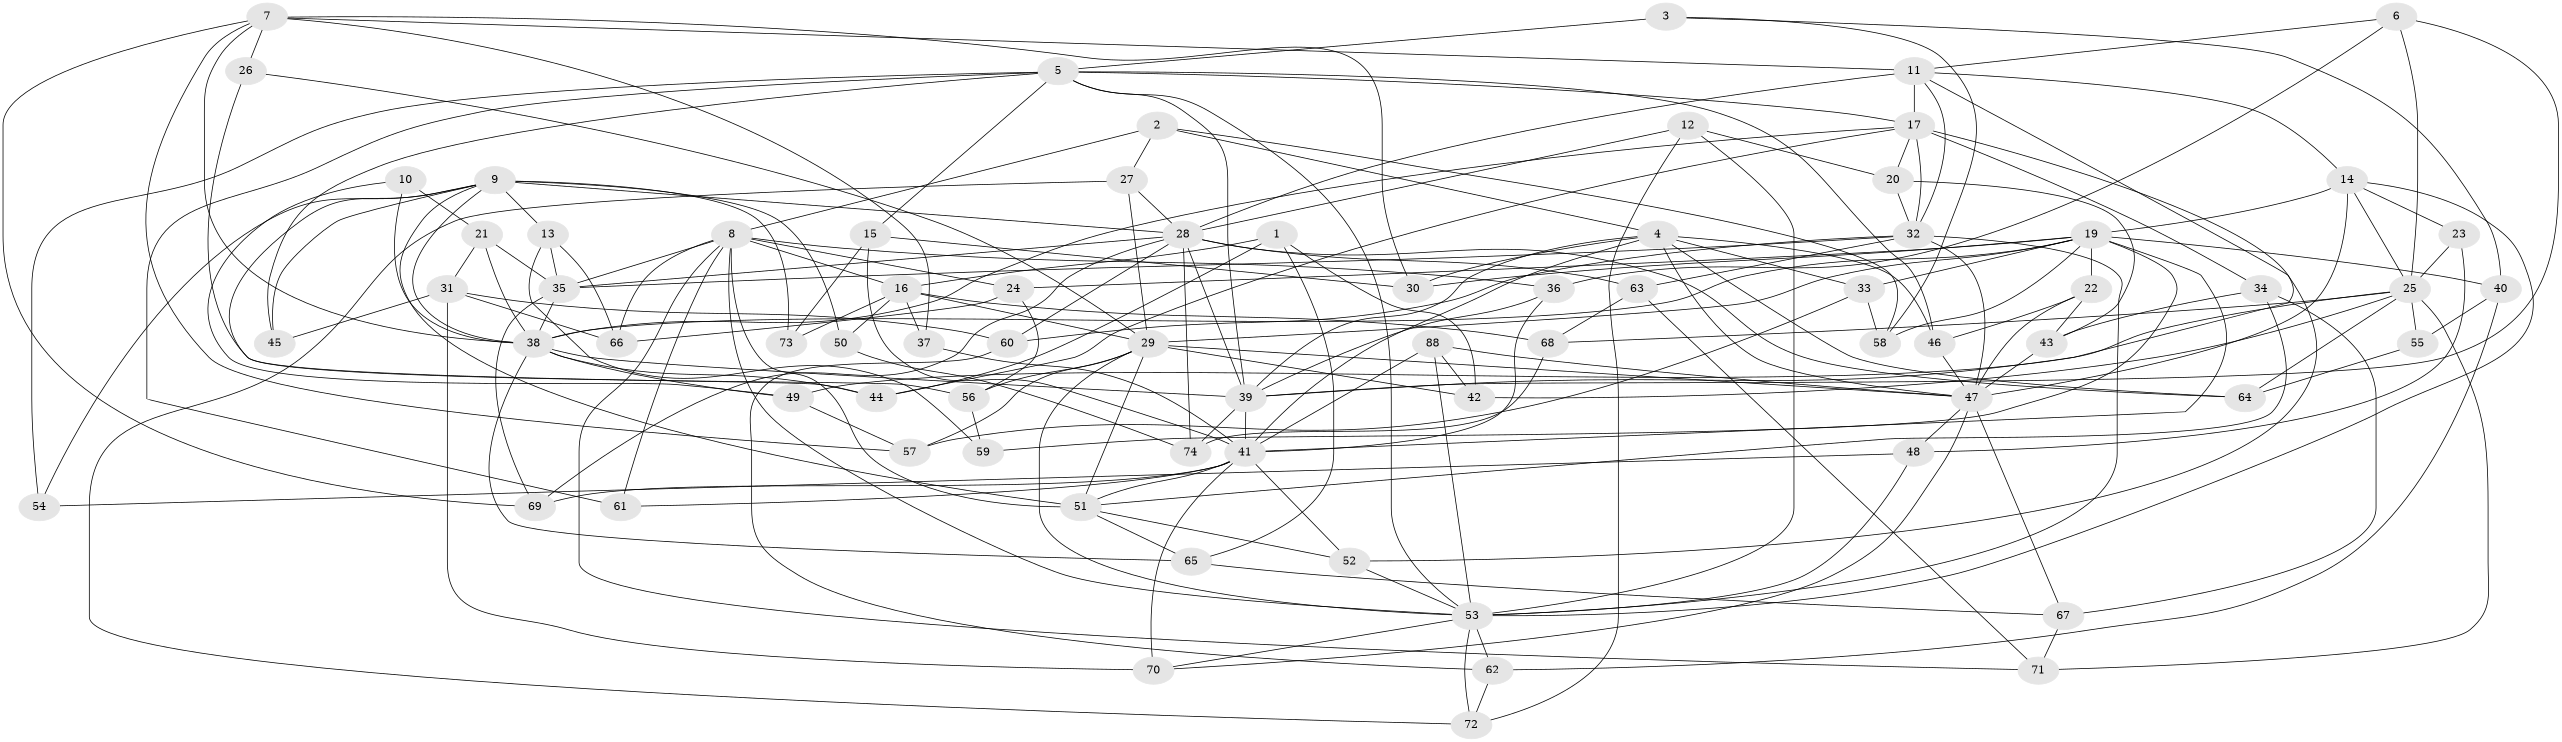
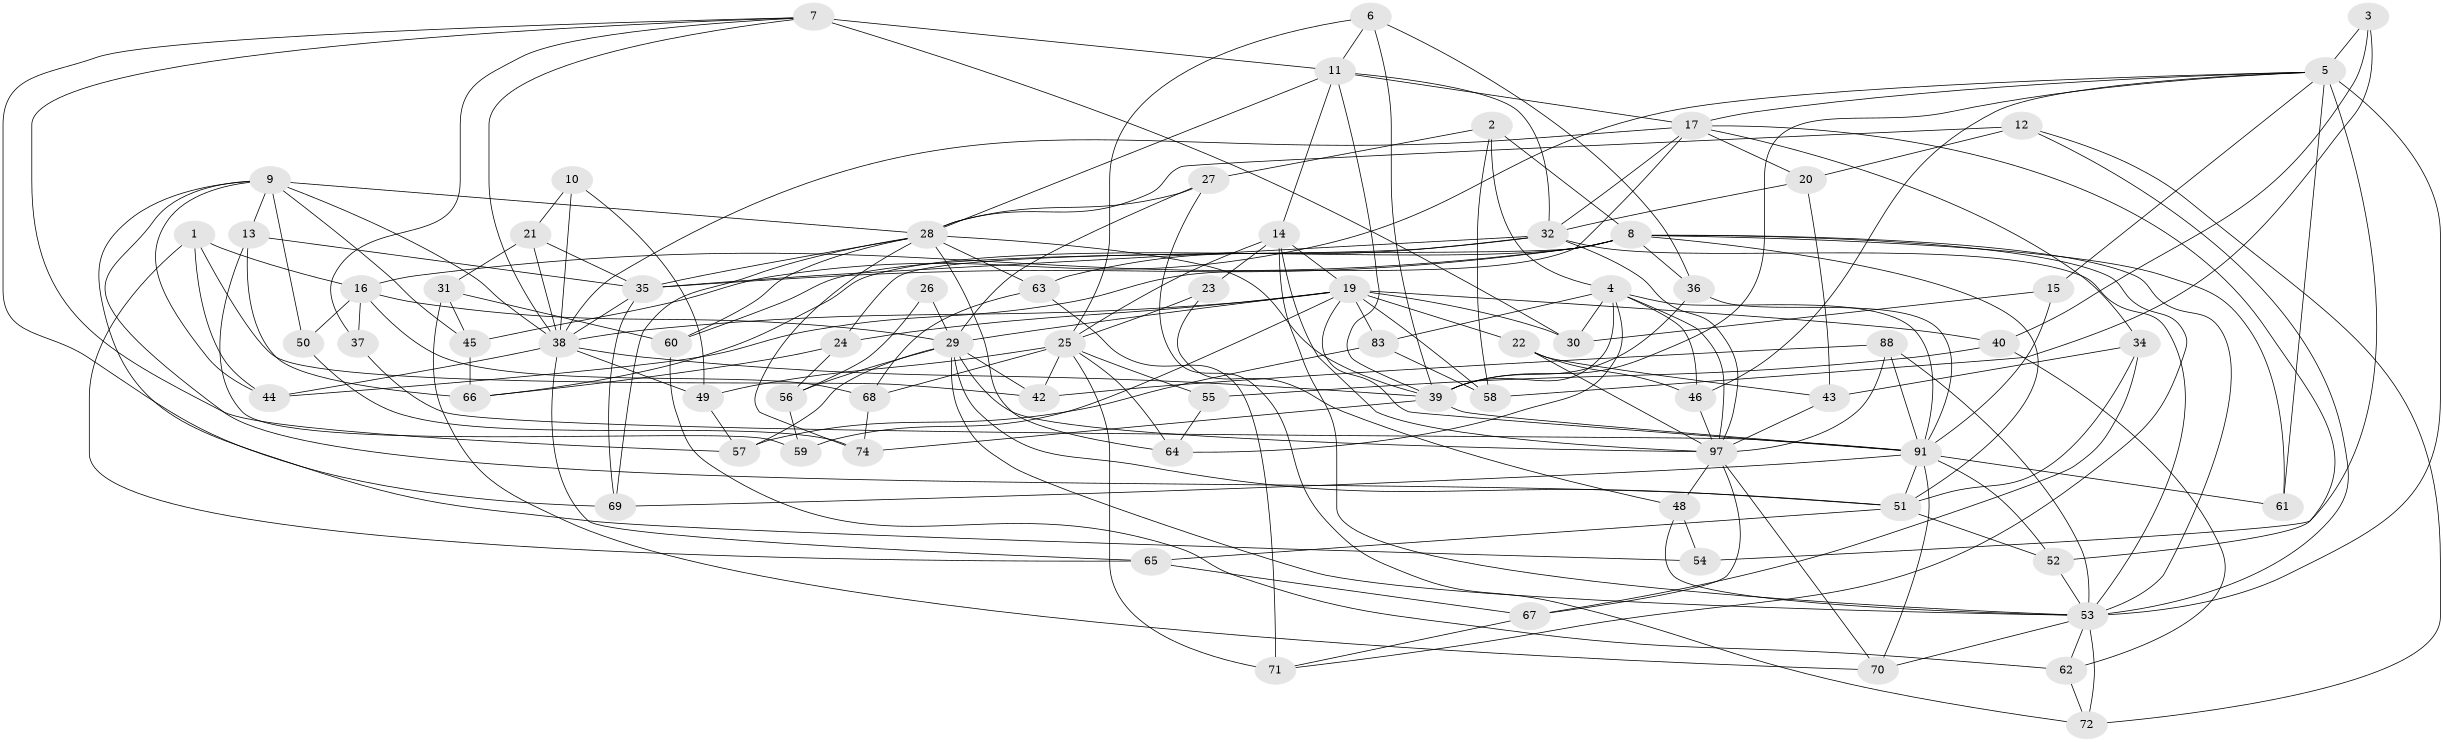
(257, 44) -> none
(1864, 289) -> (1378, 344)
(532, 316) -> (470, 371)
(786, 344) -> none
(1972, 398) -> (1717, 453)
(1245, 453) -> (1921, 453)
